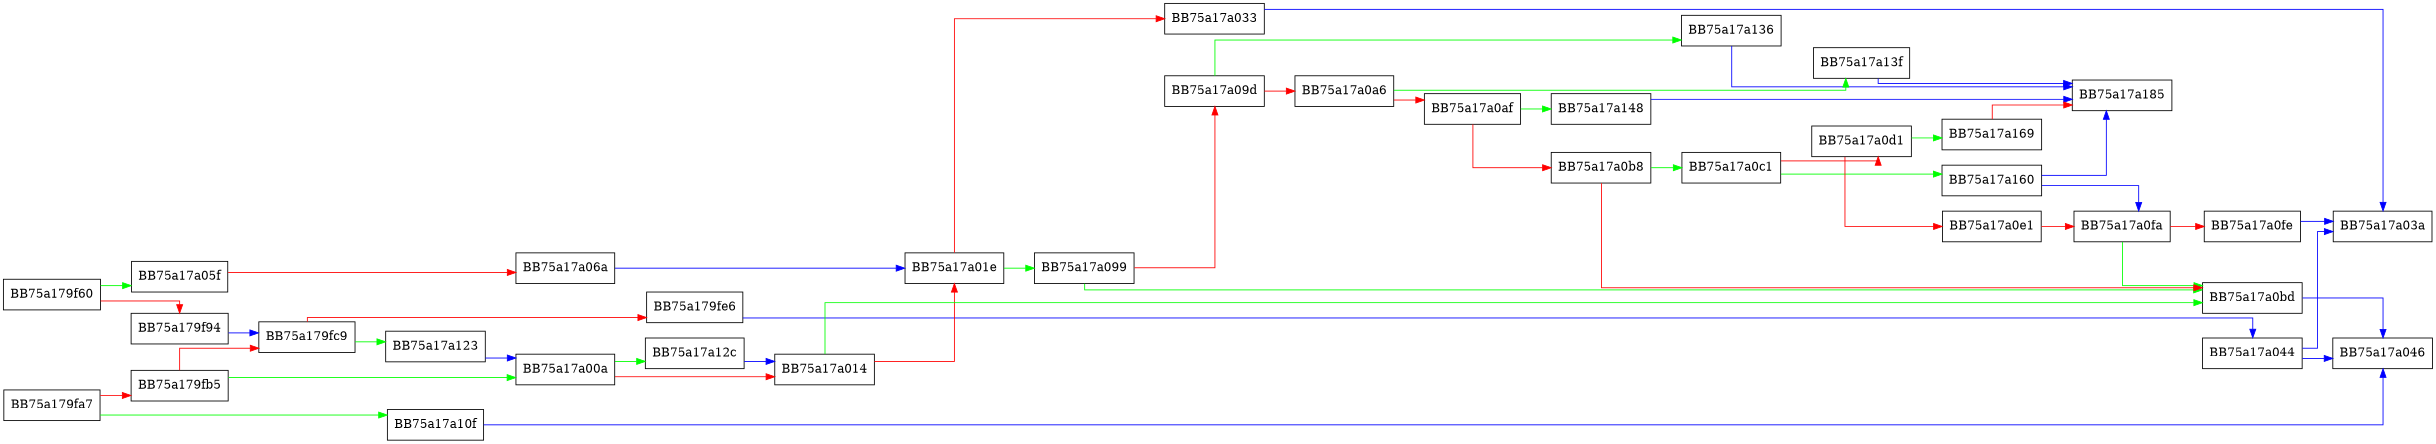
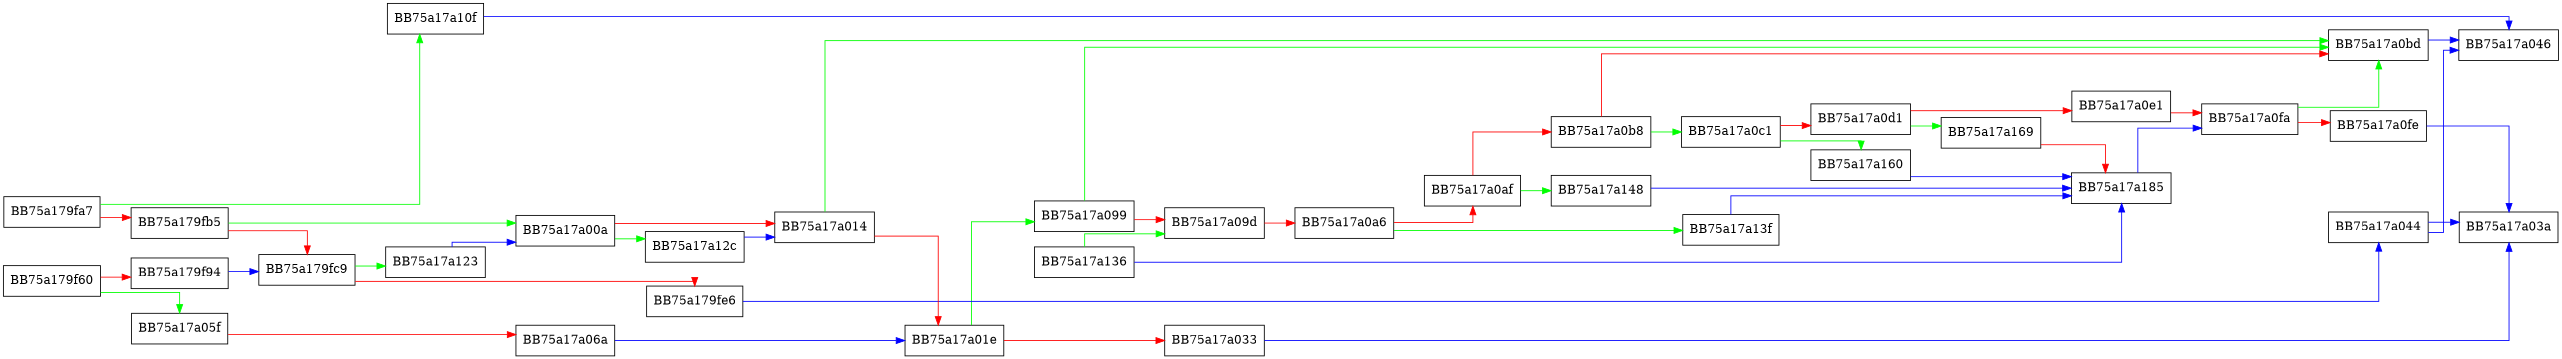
(1426, 40) -> (1114, 234)
(2099, 186) -> (2143, 128)
